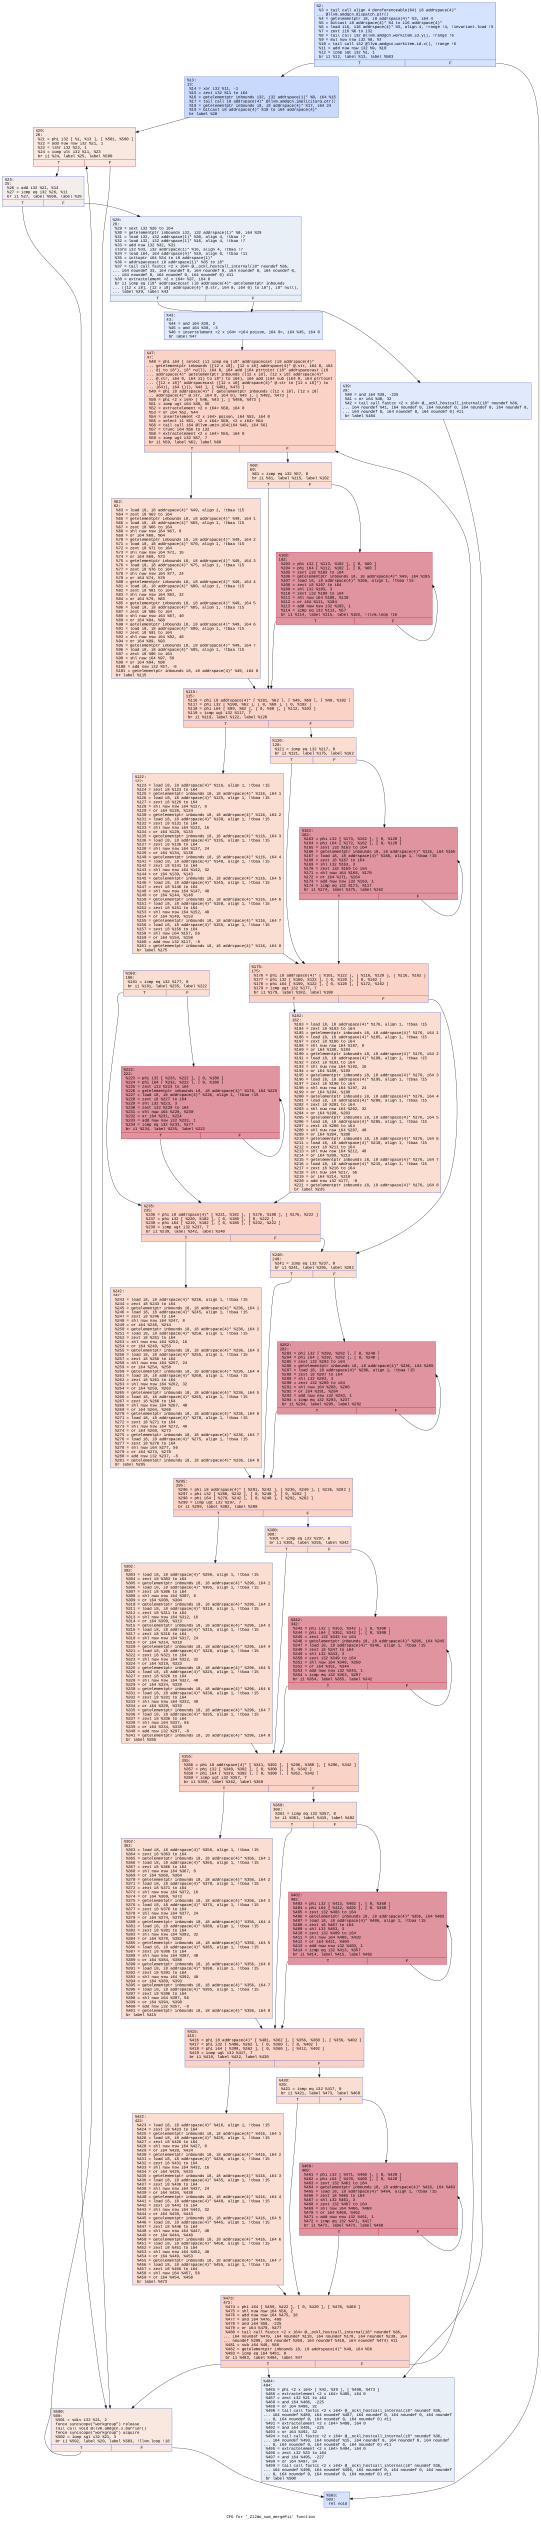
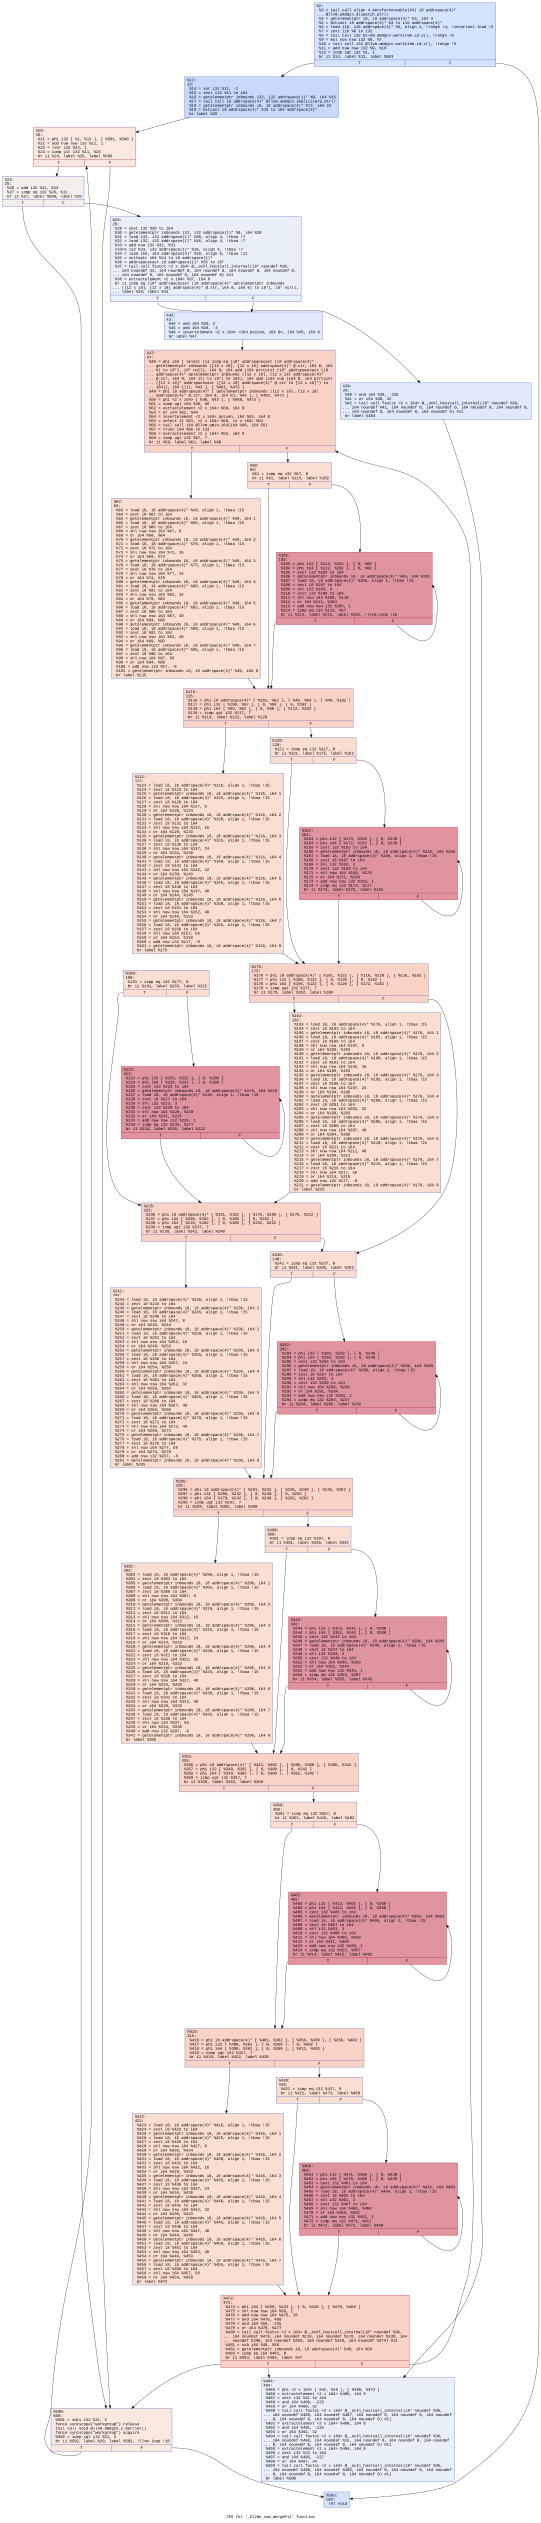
(197, 1928) -> none
(315, 2331) -> (315, 2331)
